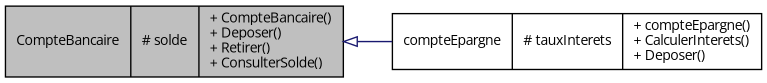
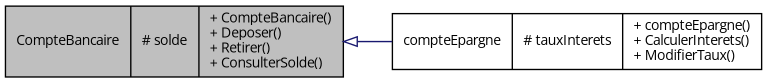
(670, 56) -> (685, 56)
